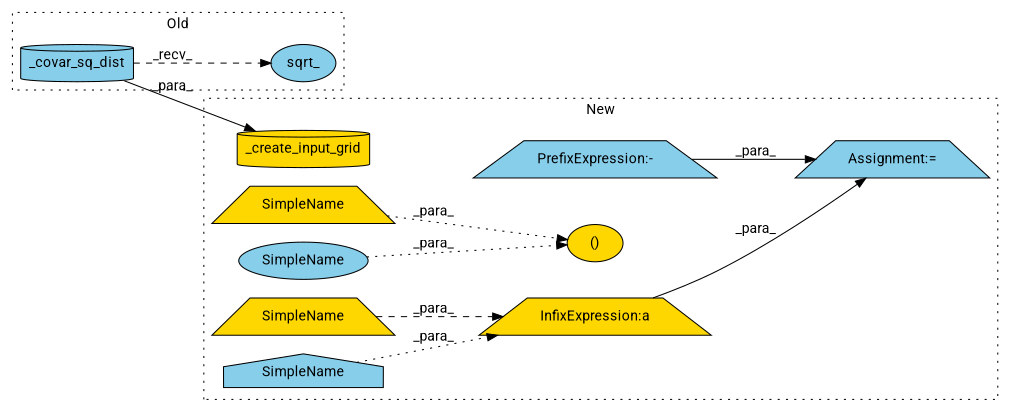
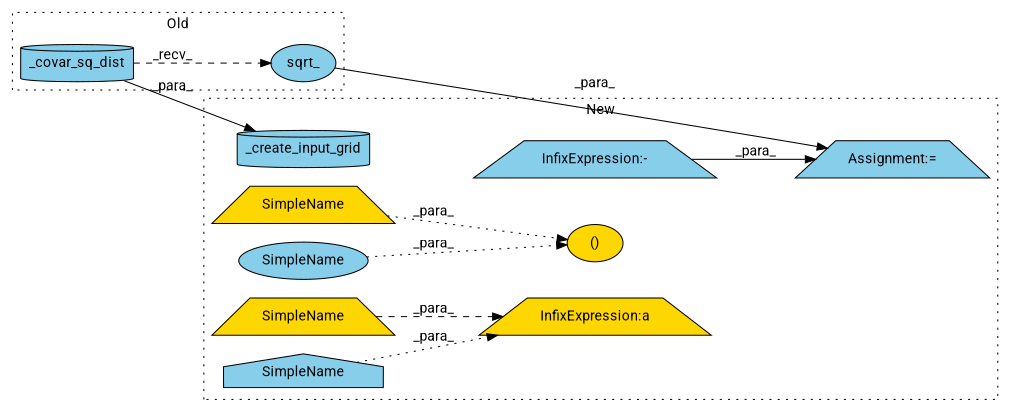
(303, 149) -> (303, 149)
(595, 159) -> (595, 159)
(759, 248) -> (576, 107)
